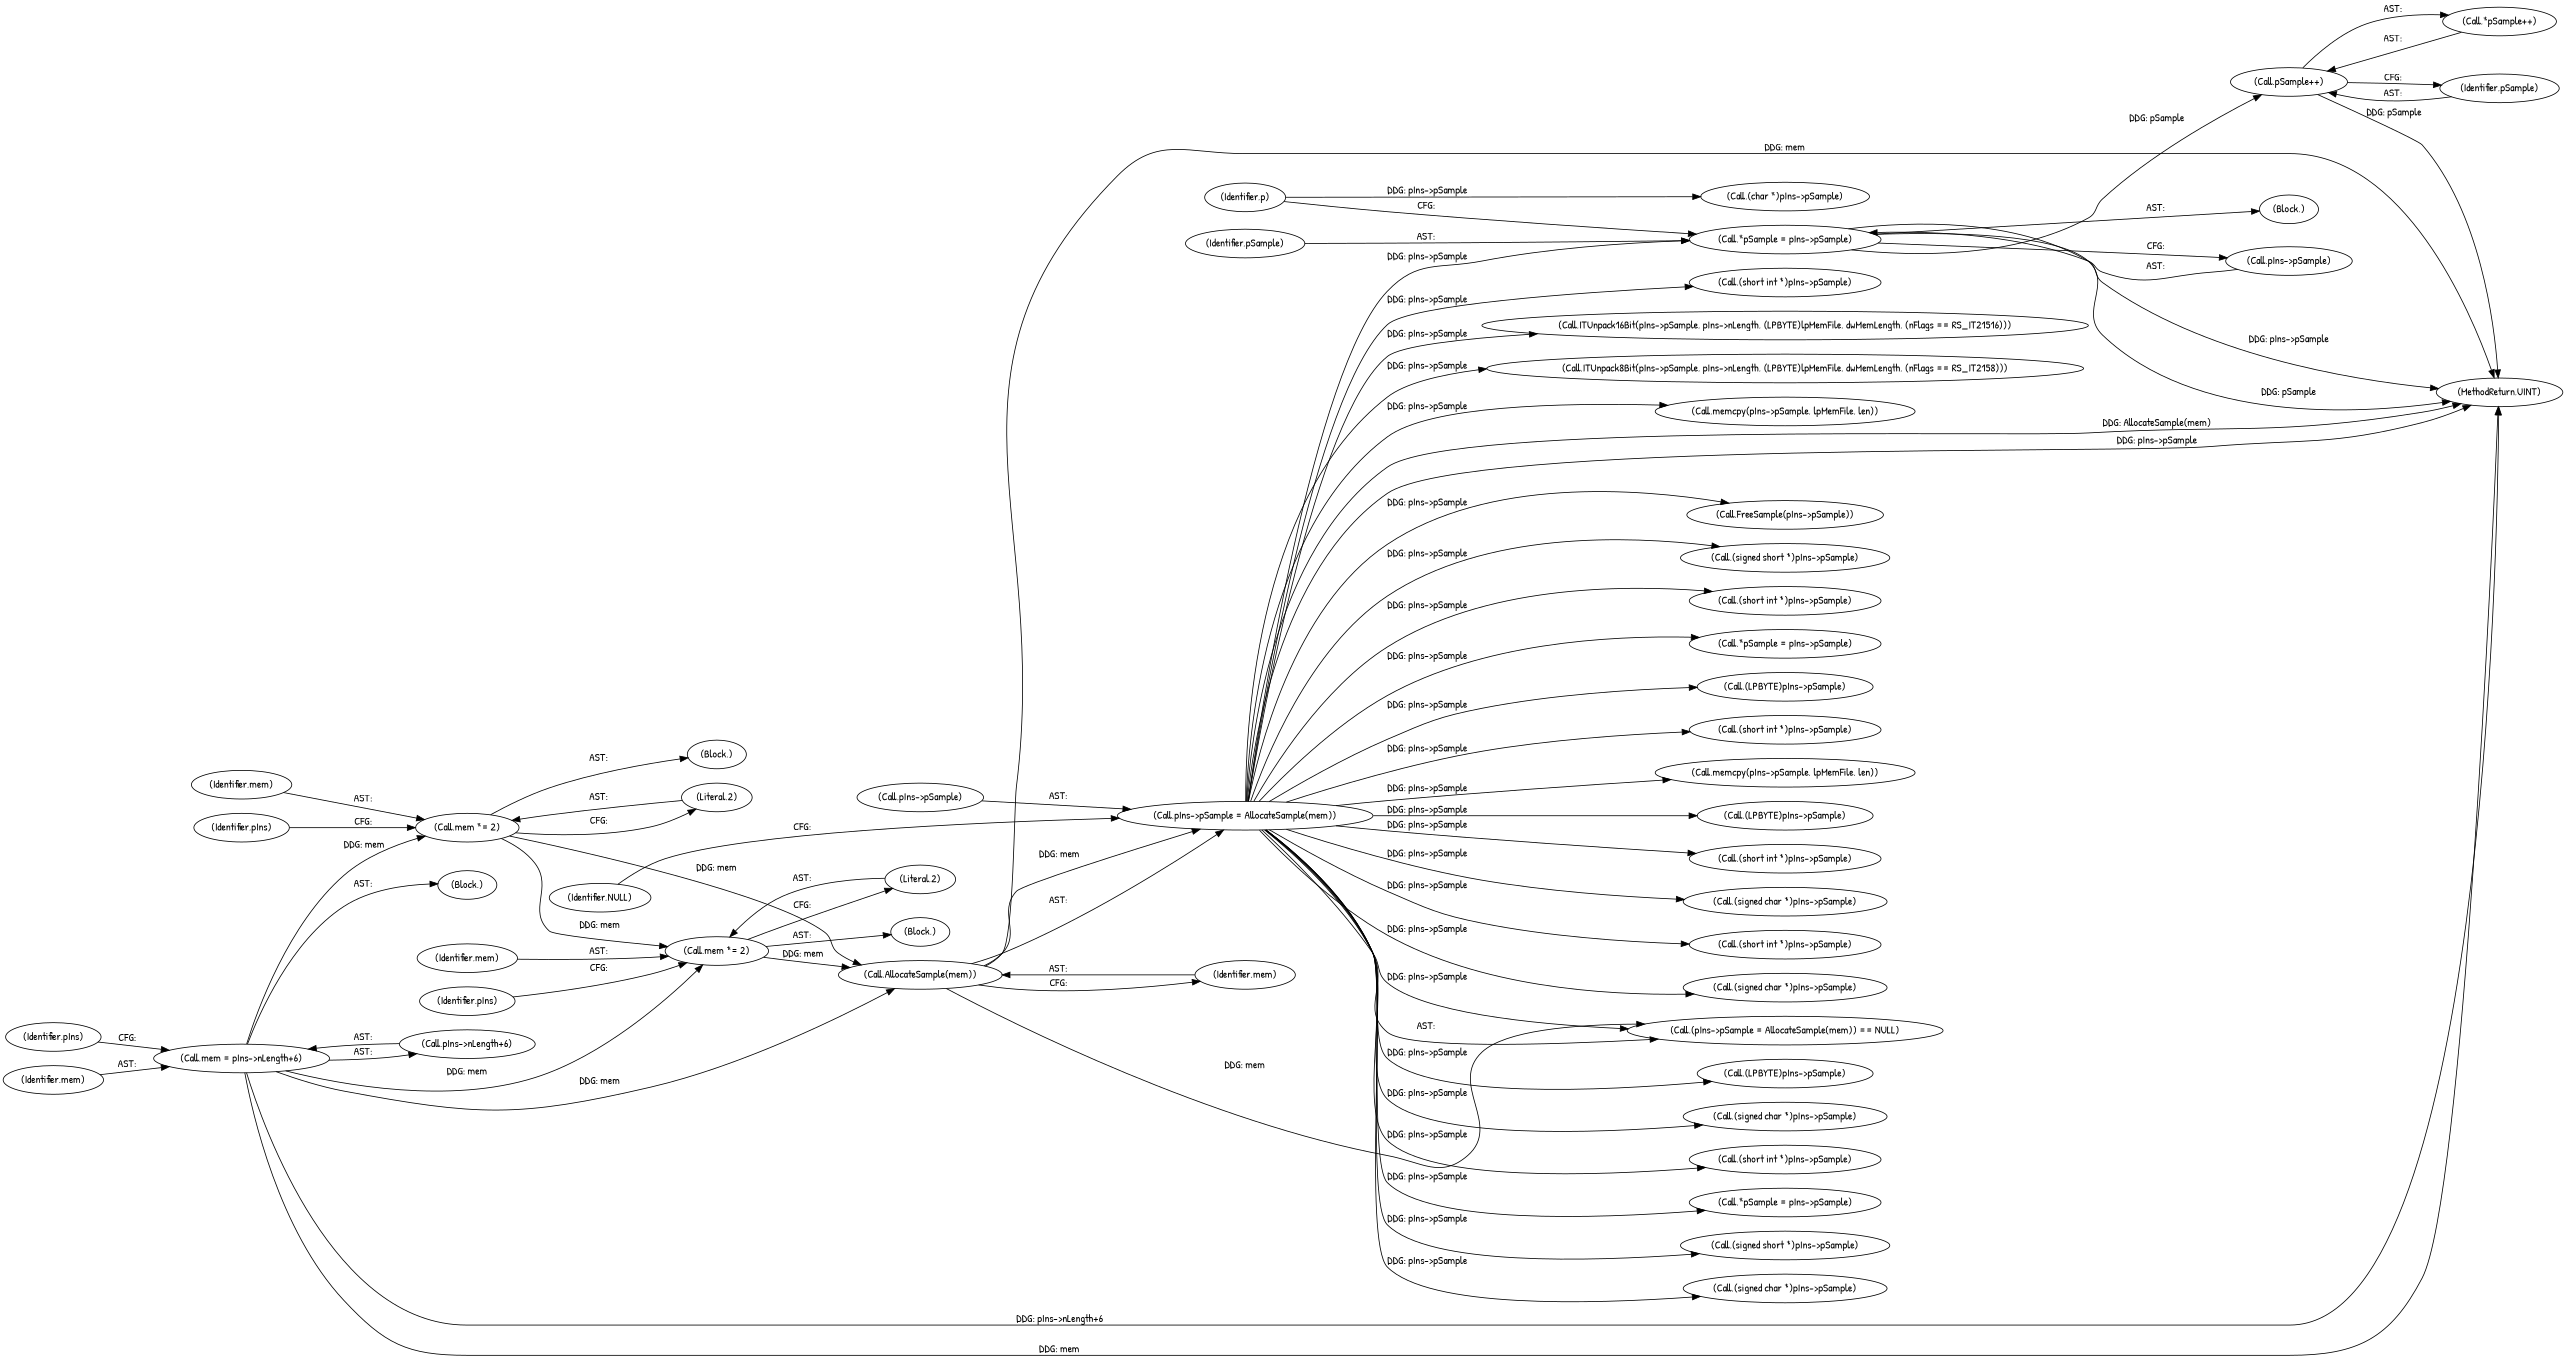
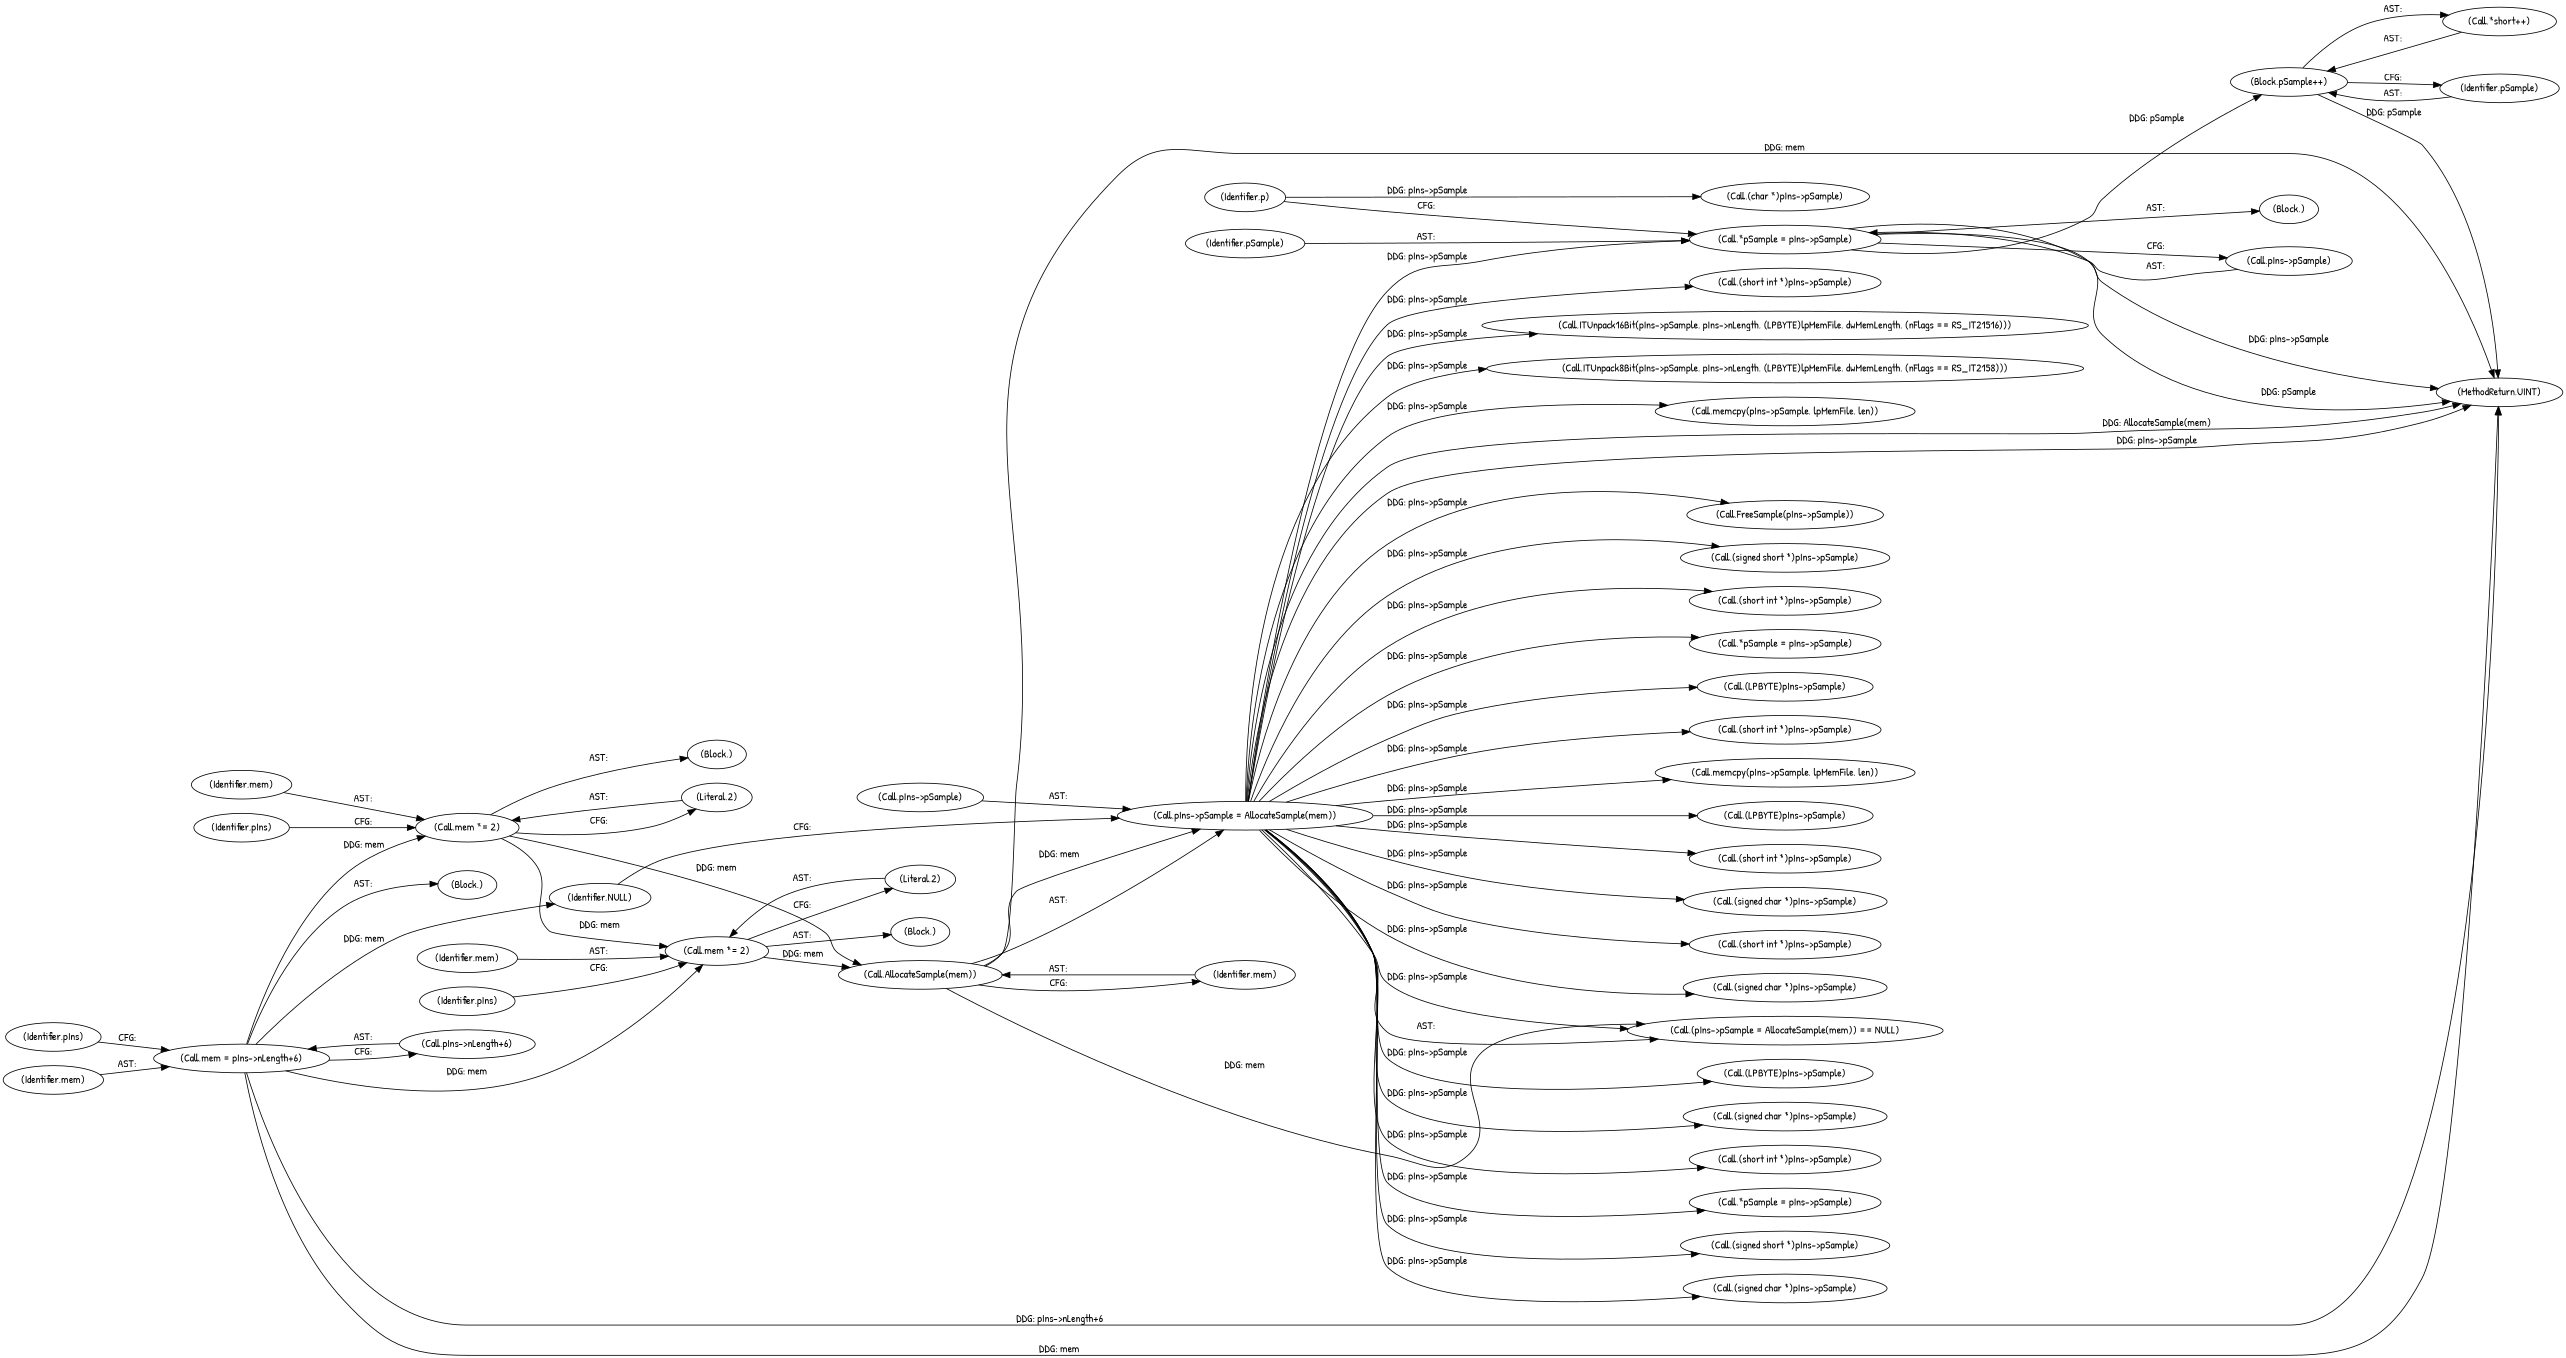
(2500, 21) -> (2500, 21)
(2289, 82) -> (2289, 82)
(365, 1052) -> (365, 1052)
(589, 1100) -> (386, 943)
